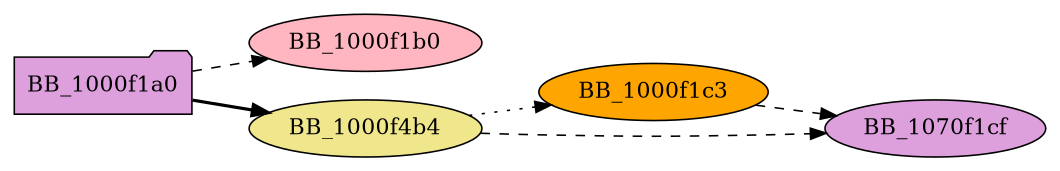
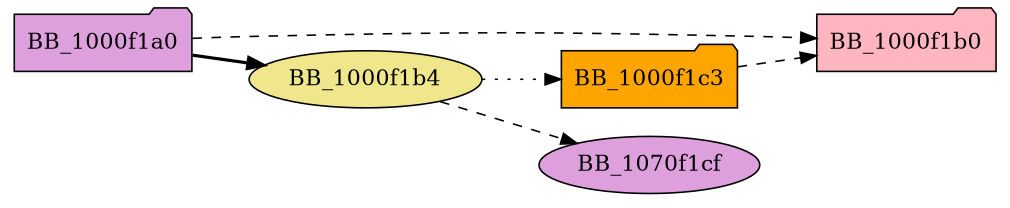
(366, 43) -> (906, 43)
(654, 92) -> (649, 79)
(788, 109) -> (769, 62)
(366, 128) -> (366, 79)
